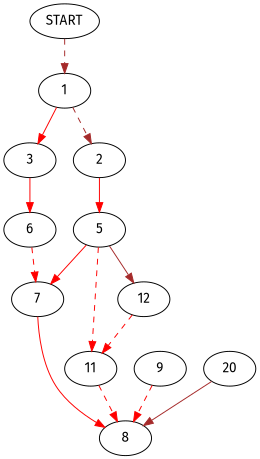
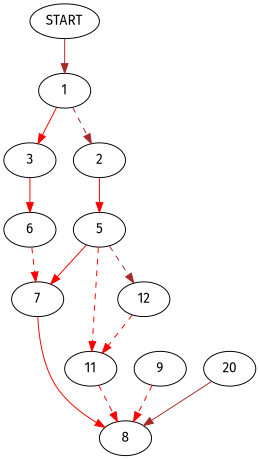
(65, 51) -> (65, 51)
(119, 260) -> (119, 260)
